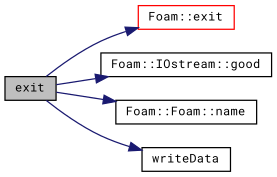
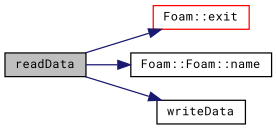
(186, 65) -> none
(31, 88) -> (45, 65)
